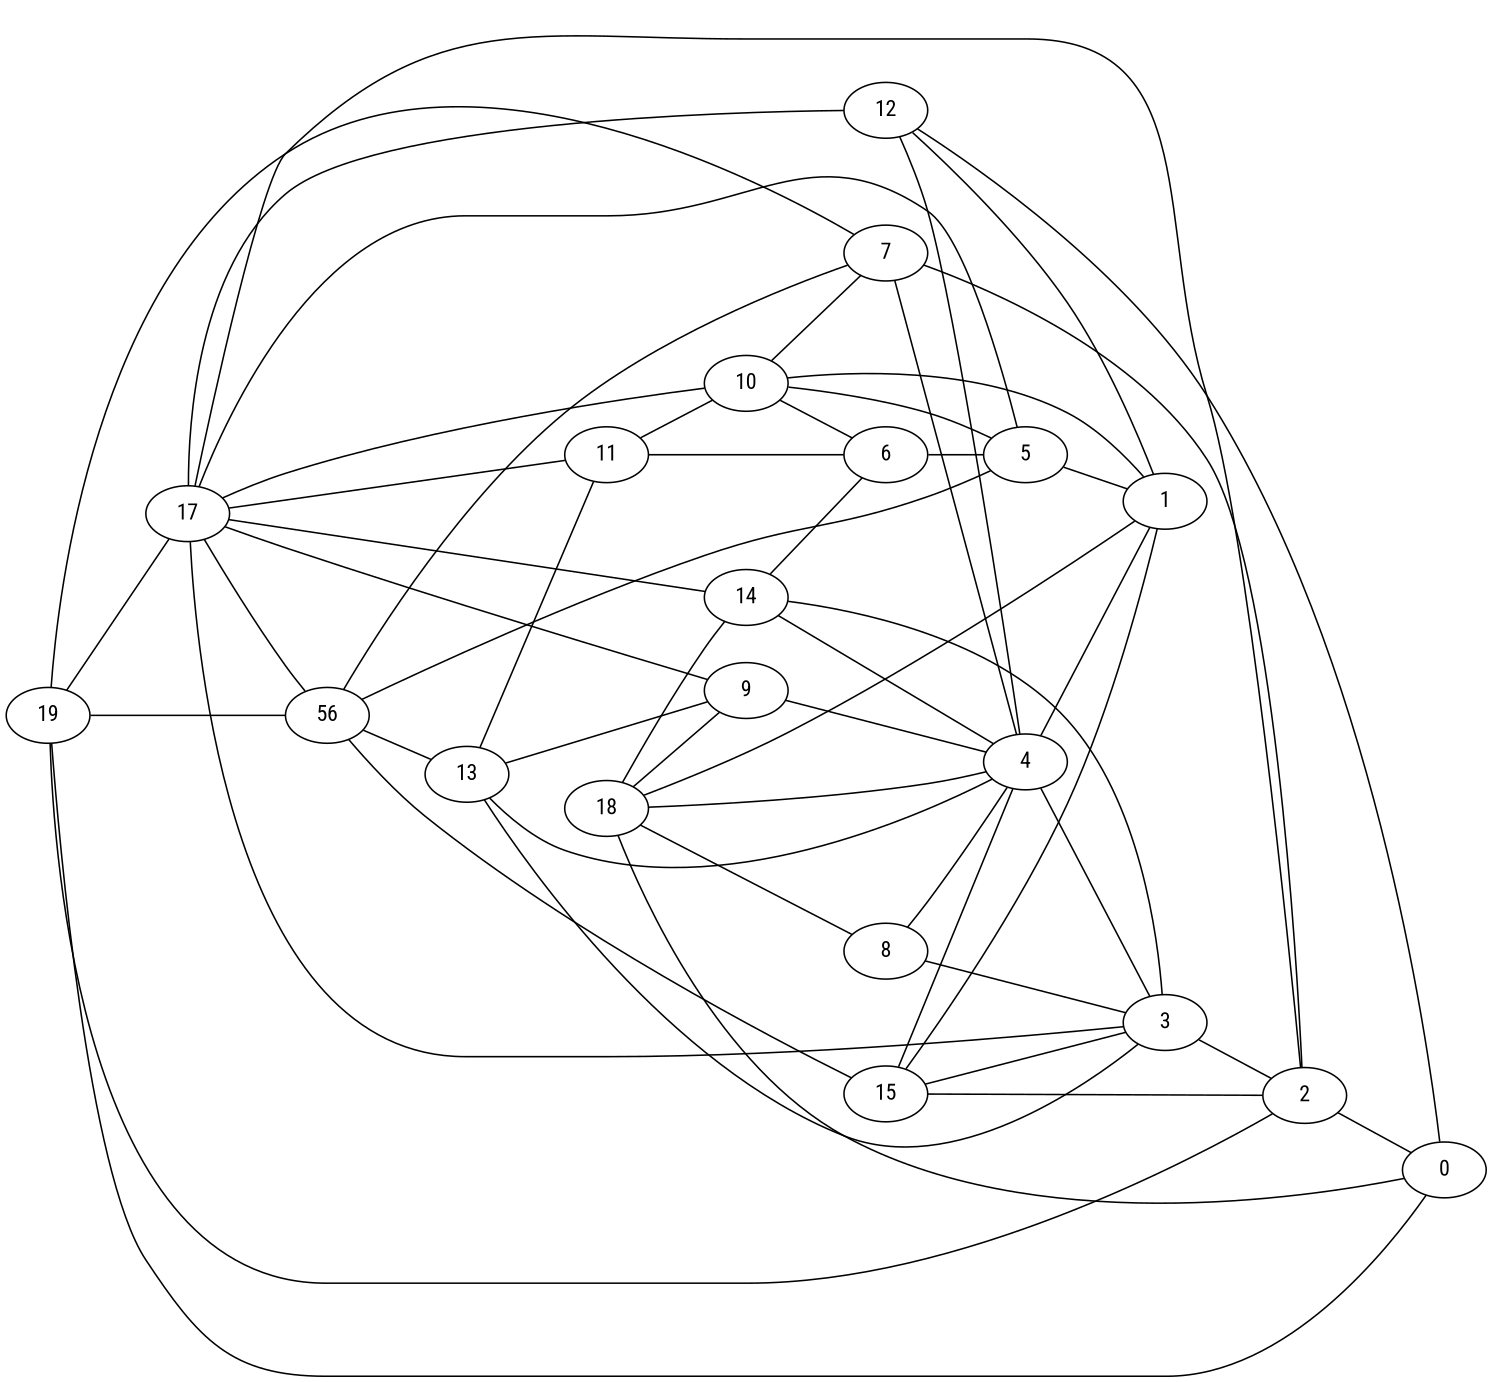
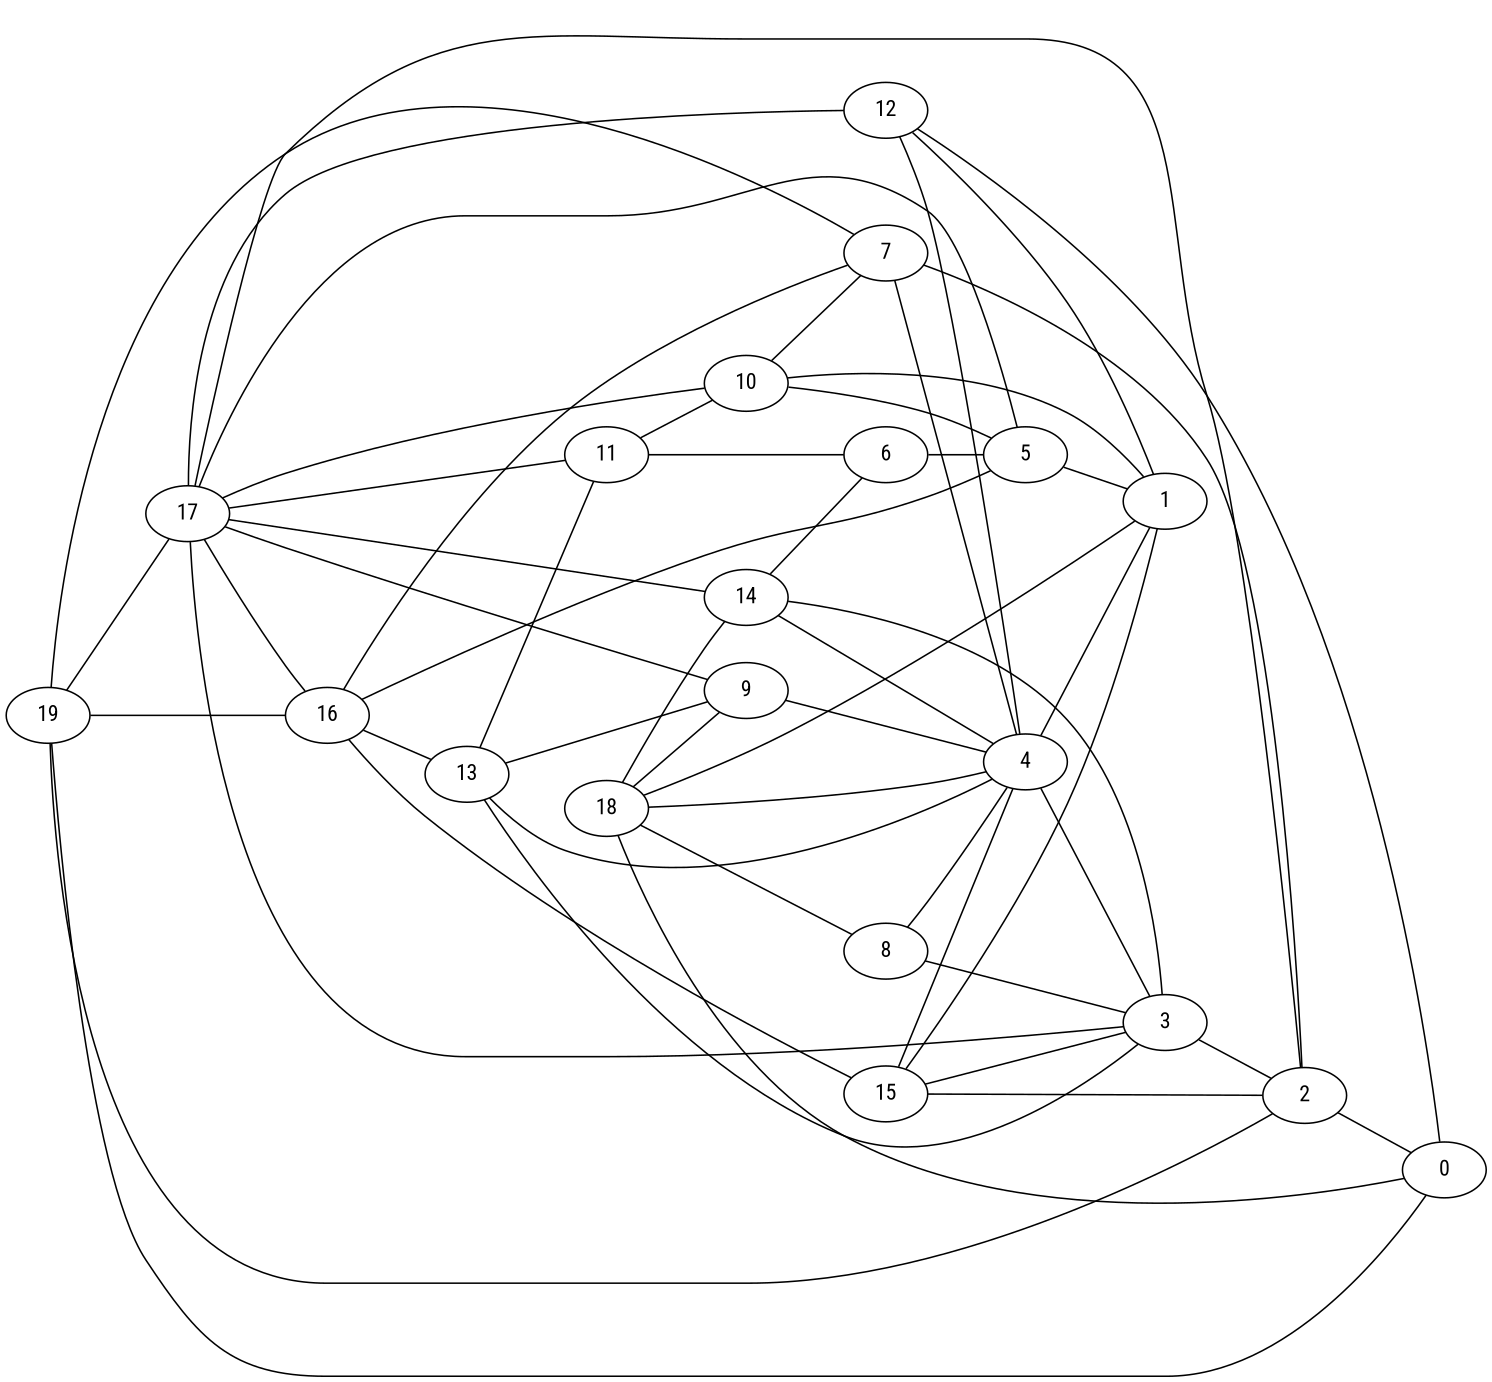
(816, 419) -> none
(327, 715) -> (327, 715)
